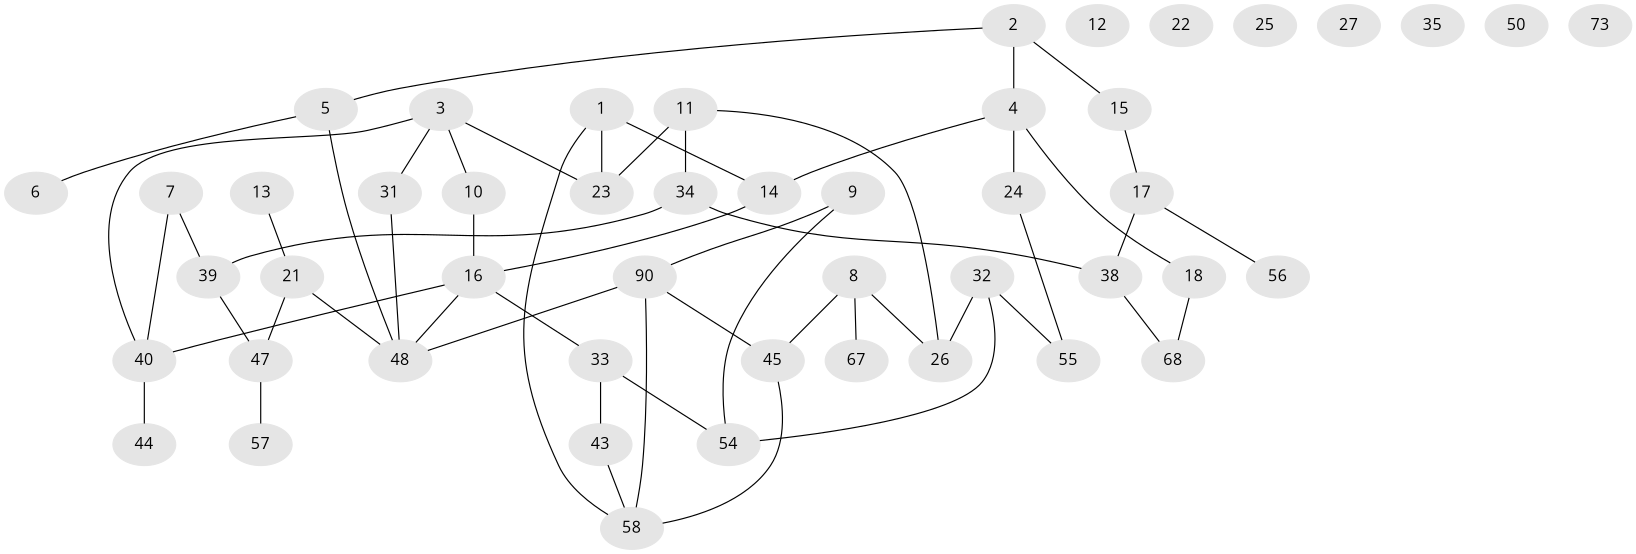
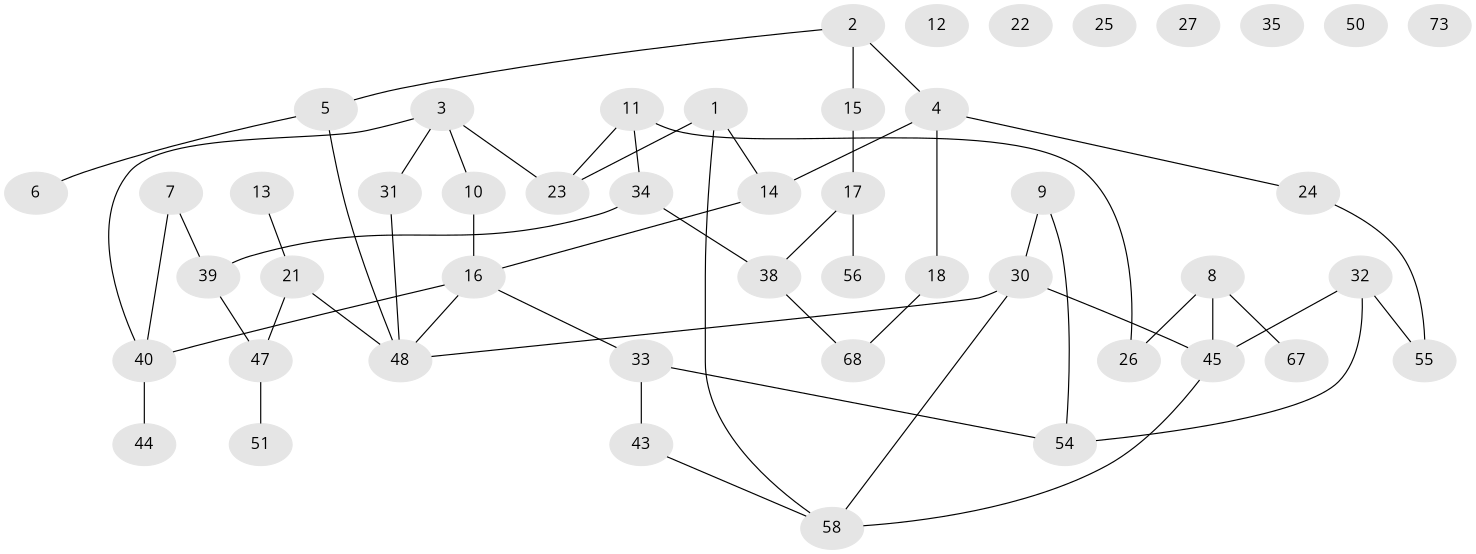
(645, 277) -> (1021, 277)
(961, 319) -> (1287, 319)
(261, 445) -> (261, 445)
